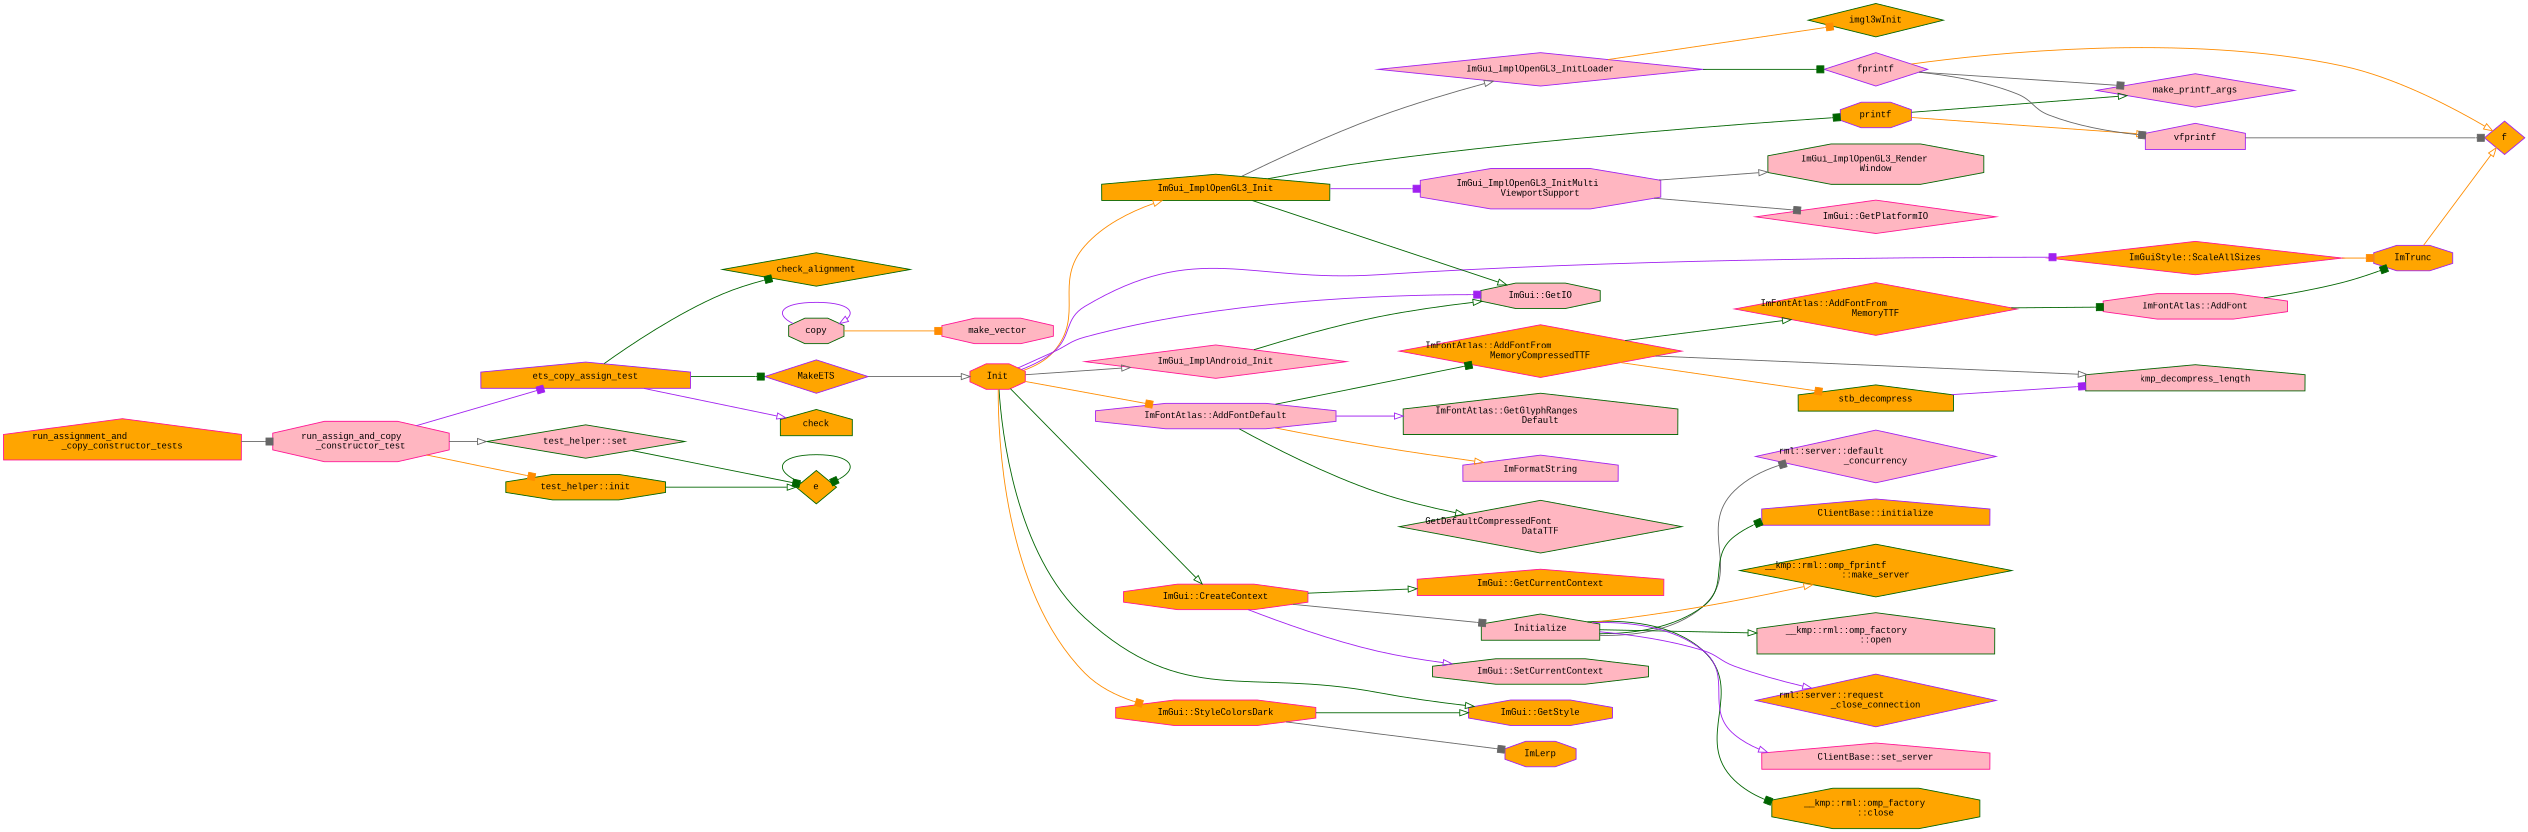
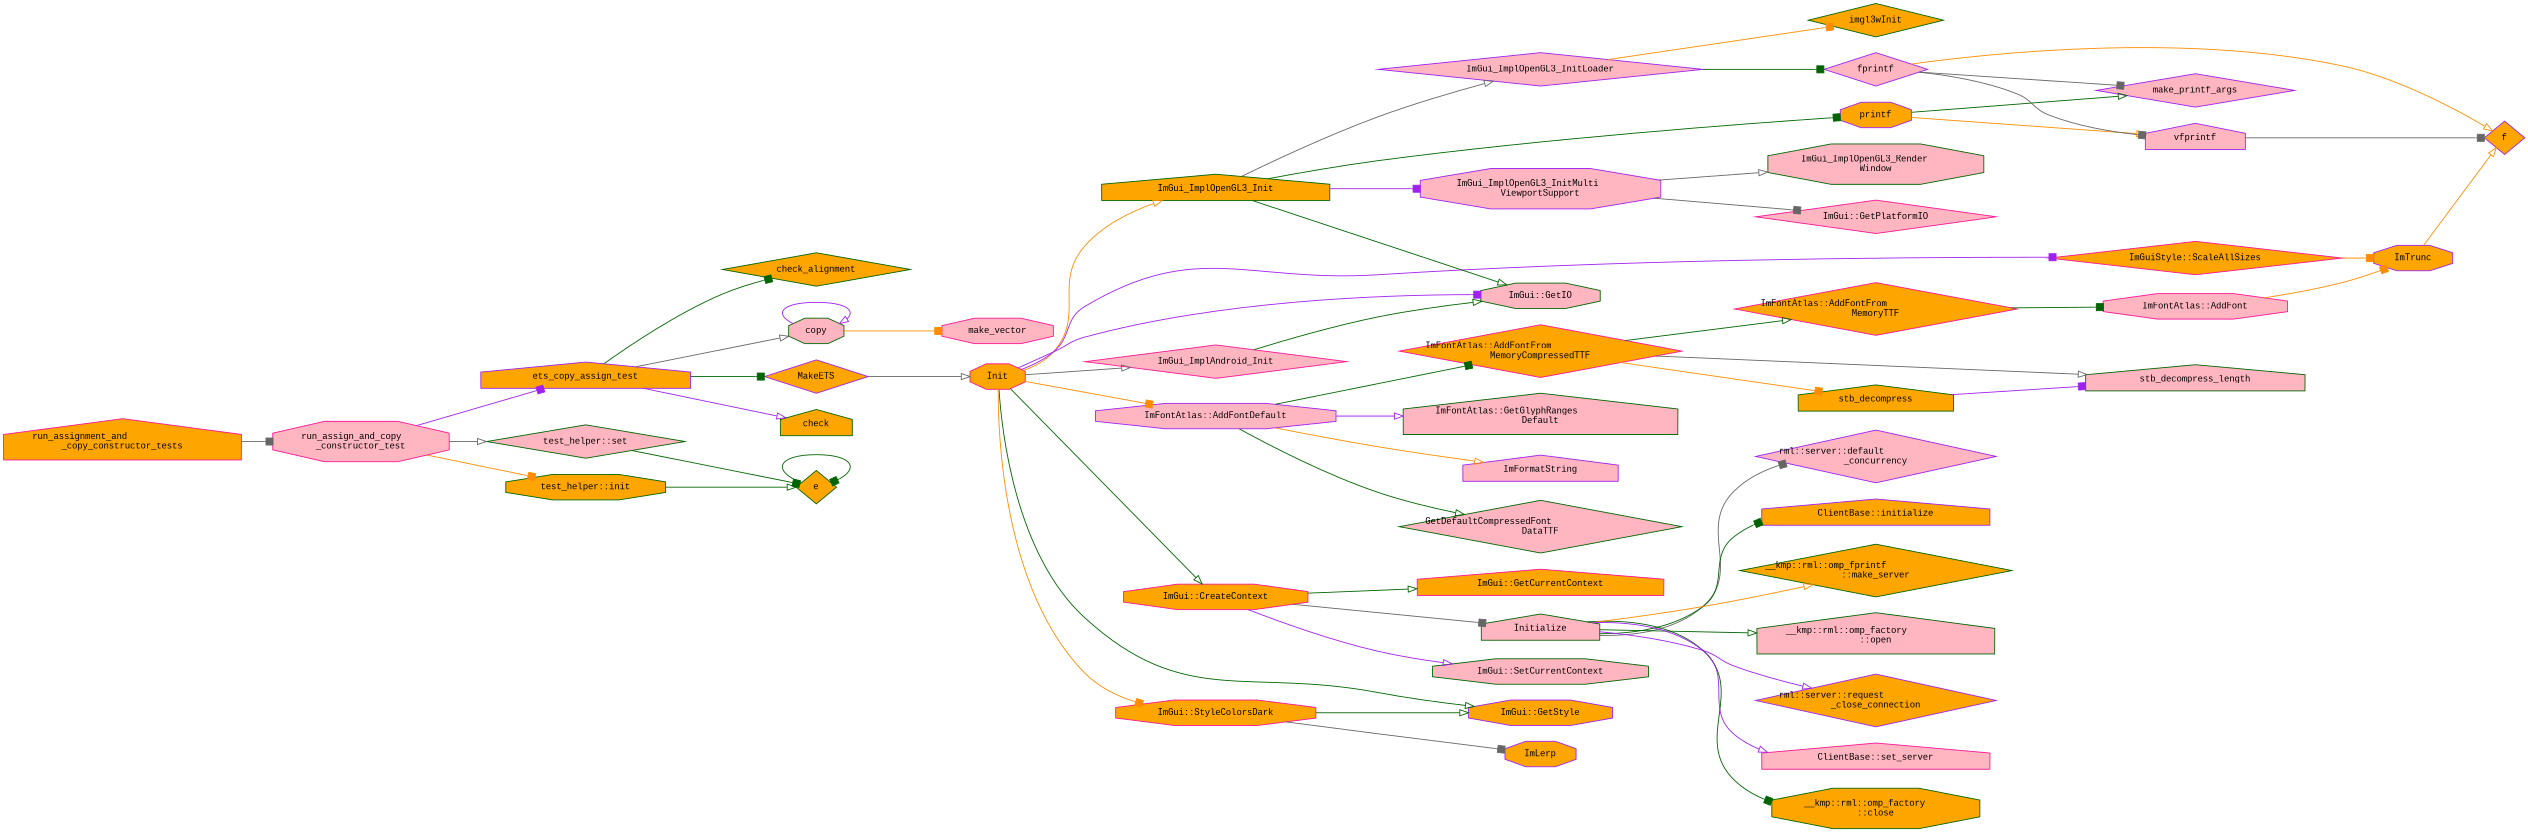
(2322, 287) -> (2322, 287)
none -> (708, 352)
(2195, 379) -> (2195, 379)
